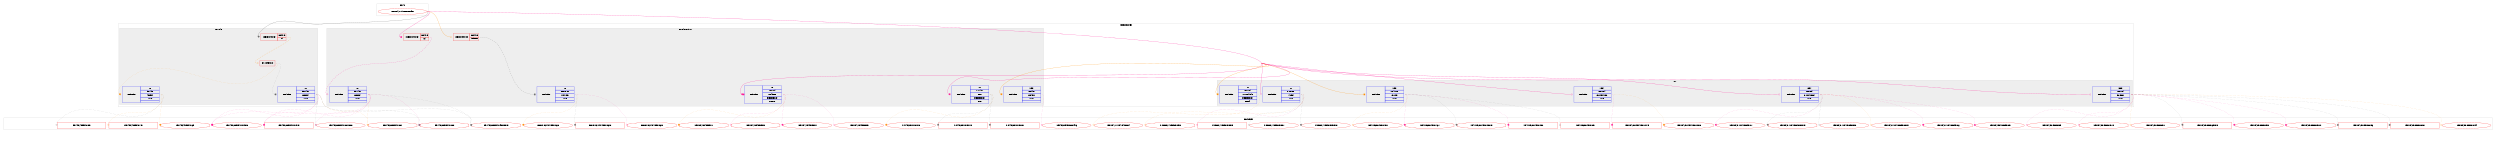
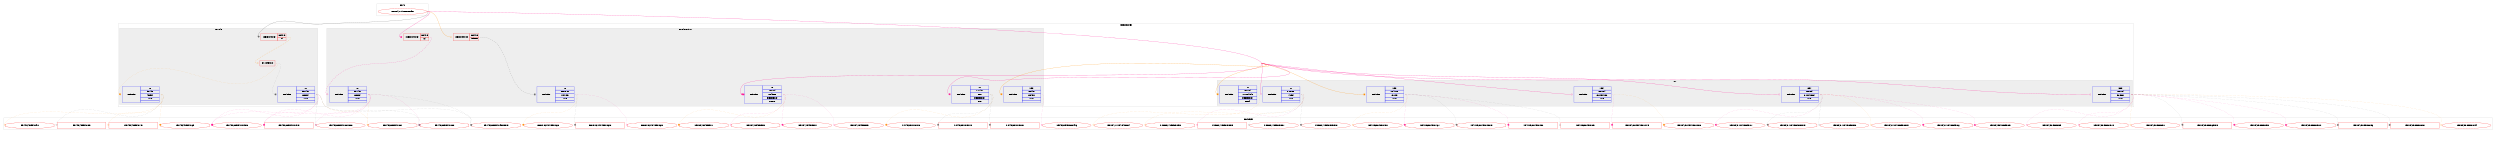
none -> (30, 125)
